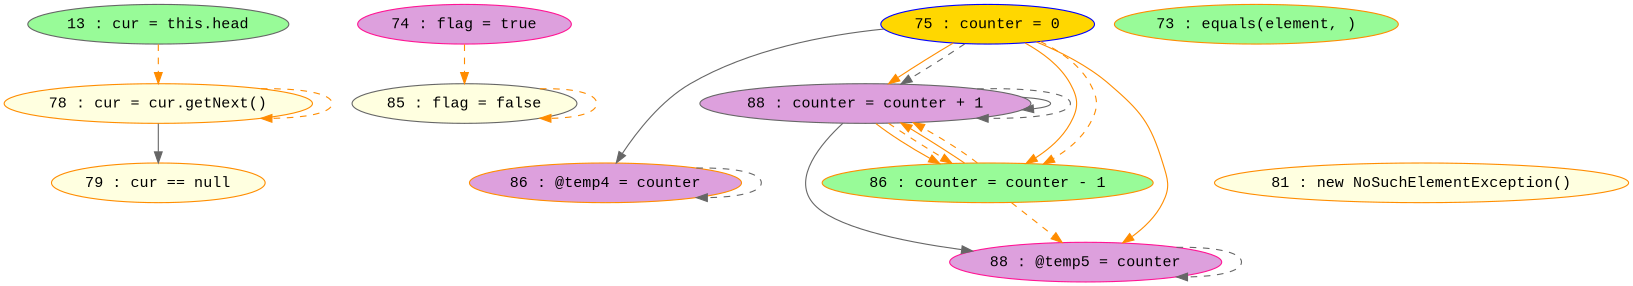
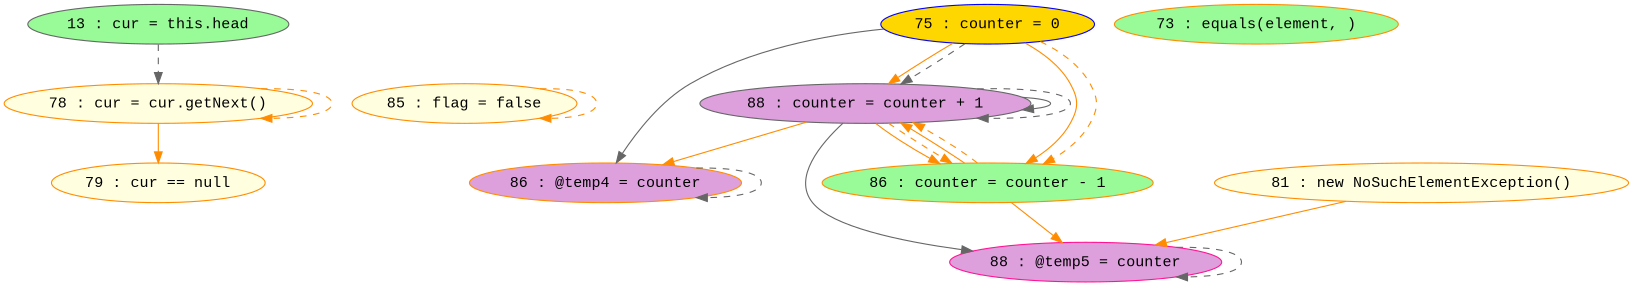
(464, 24) -> none
(158, 58) -> (158, 58)
(464, 104) -> (464, 104)
(1144, 120) -> (1256, 222)
(158, 138) -> (158, 138)
none -> (740, 142)
(1032, 219) -> (1032, 219)
